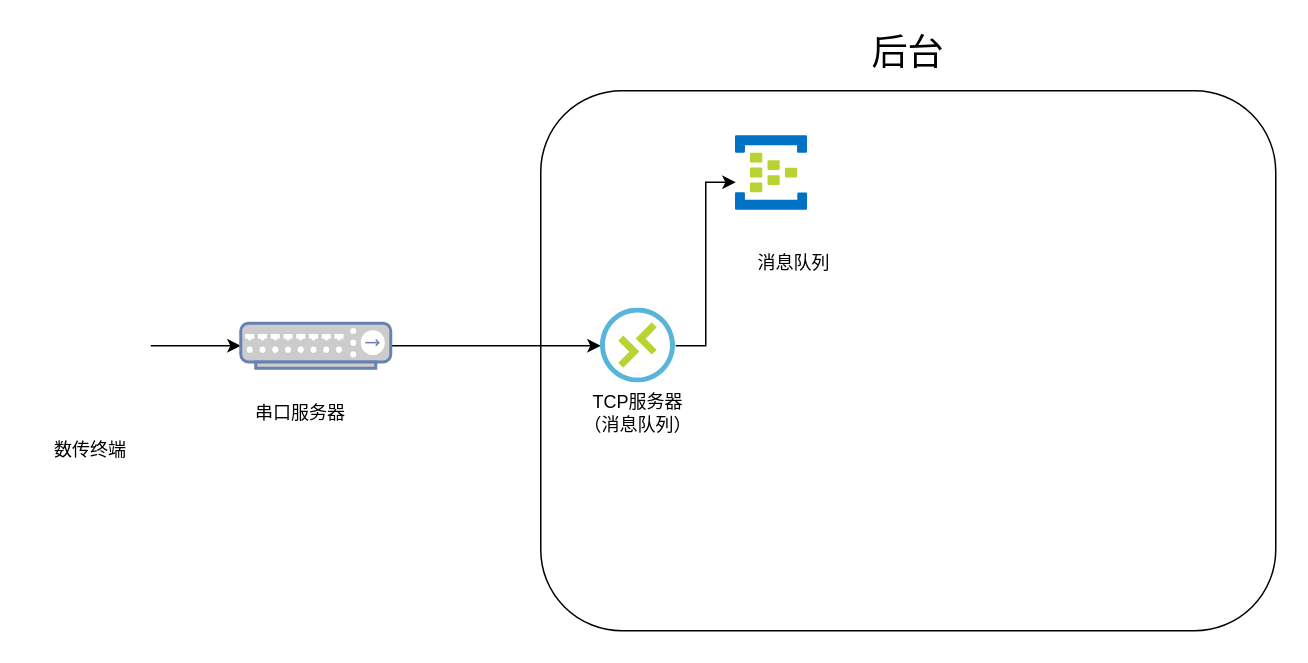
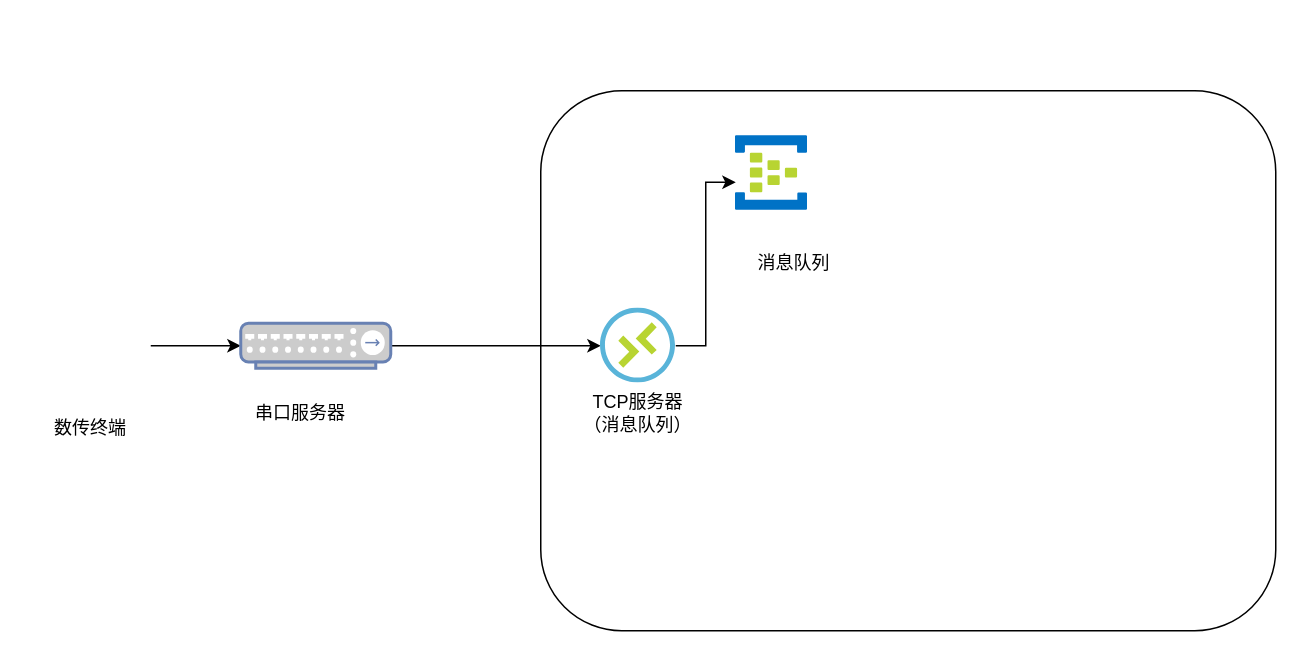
(908, 53) -> none
(91, 451) -> (91, 428)
